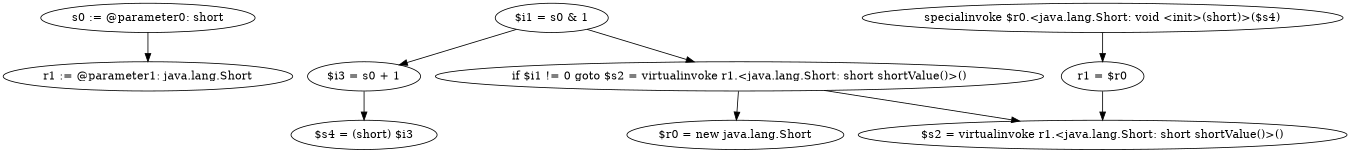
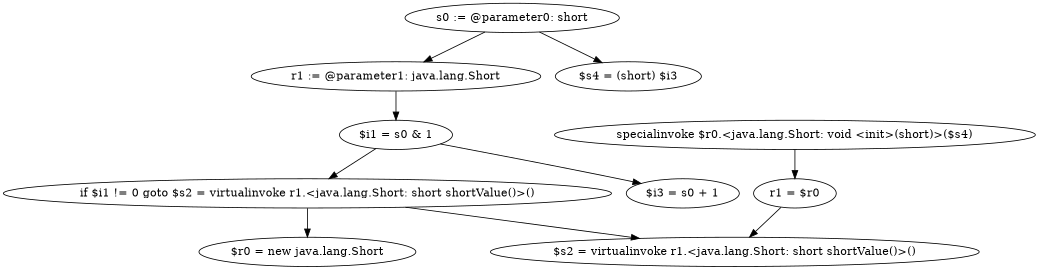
(364, 102) -> (567, 46)
none -> (396, 102)
